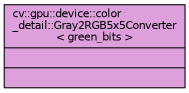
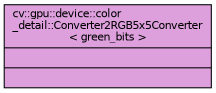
(95, 26) -> (108, 26)
